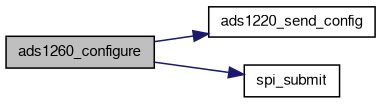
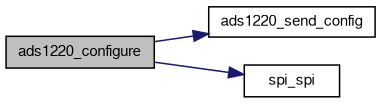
(80, 52) -> (80, 52)
(292, 81) -> (292, 81)
